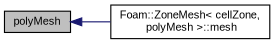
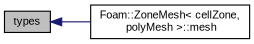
(38, 22) -> (27, 22)
